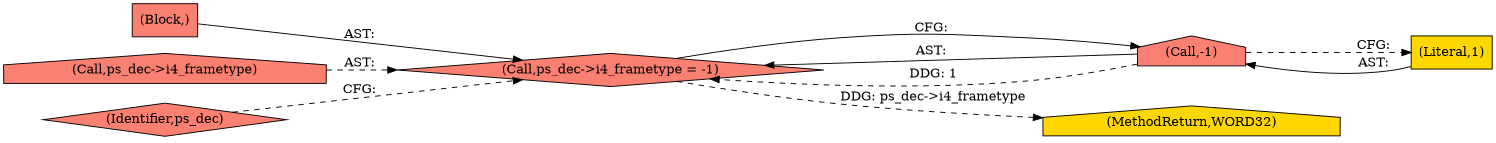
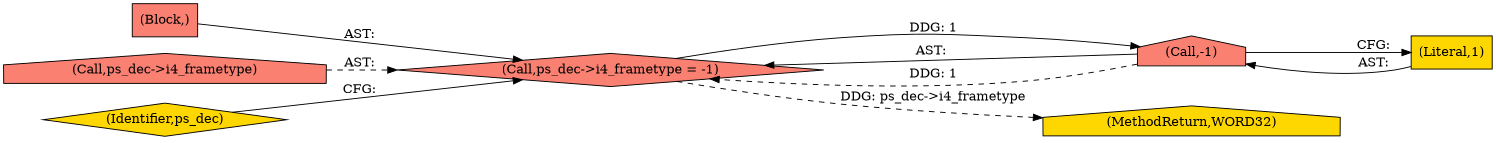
(933, 28) -> (933, 28)
(1324, 52) -> (1324, 52)
(373, 97) -> (373, 97)
(165, 120) -> (165, 120)
